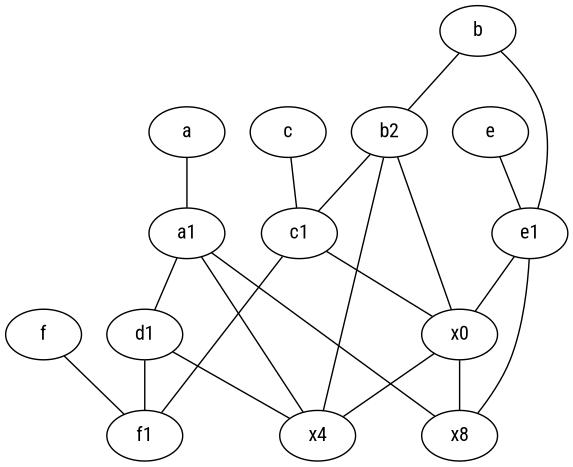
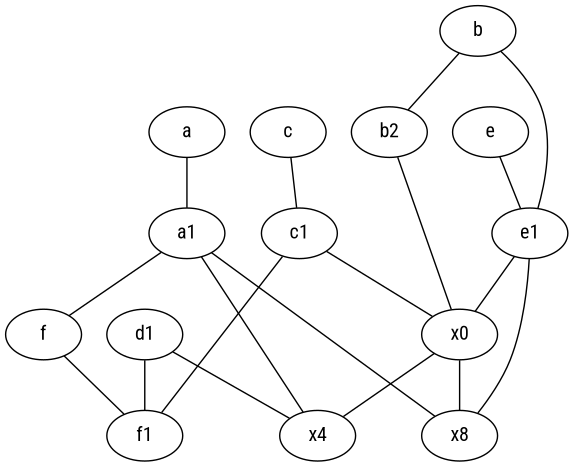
(344, 183) -> none
(166, 284) -> (115, 284)
(353, 284) -> none
